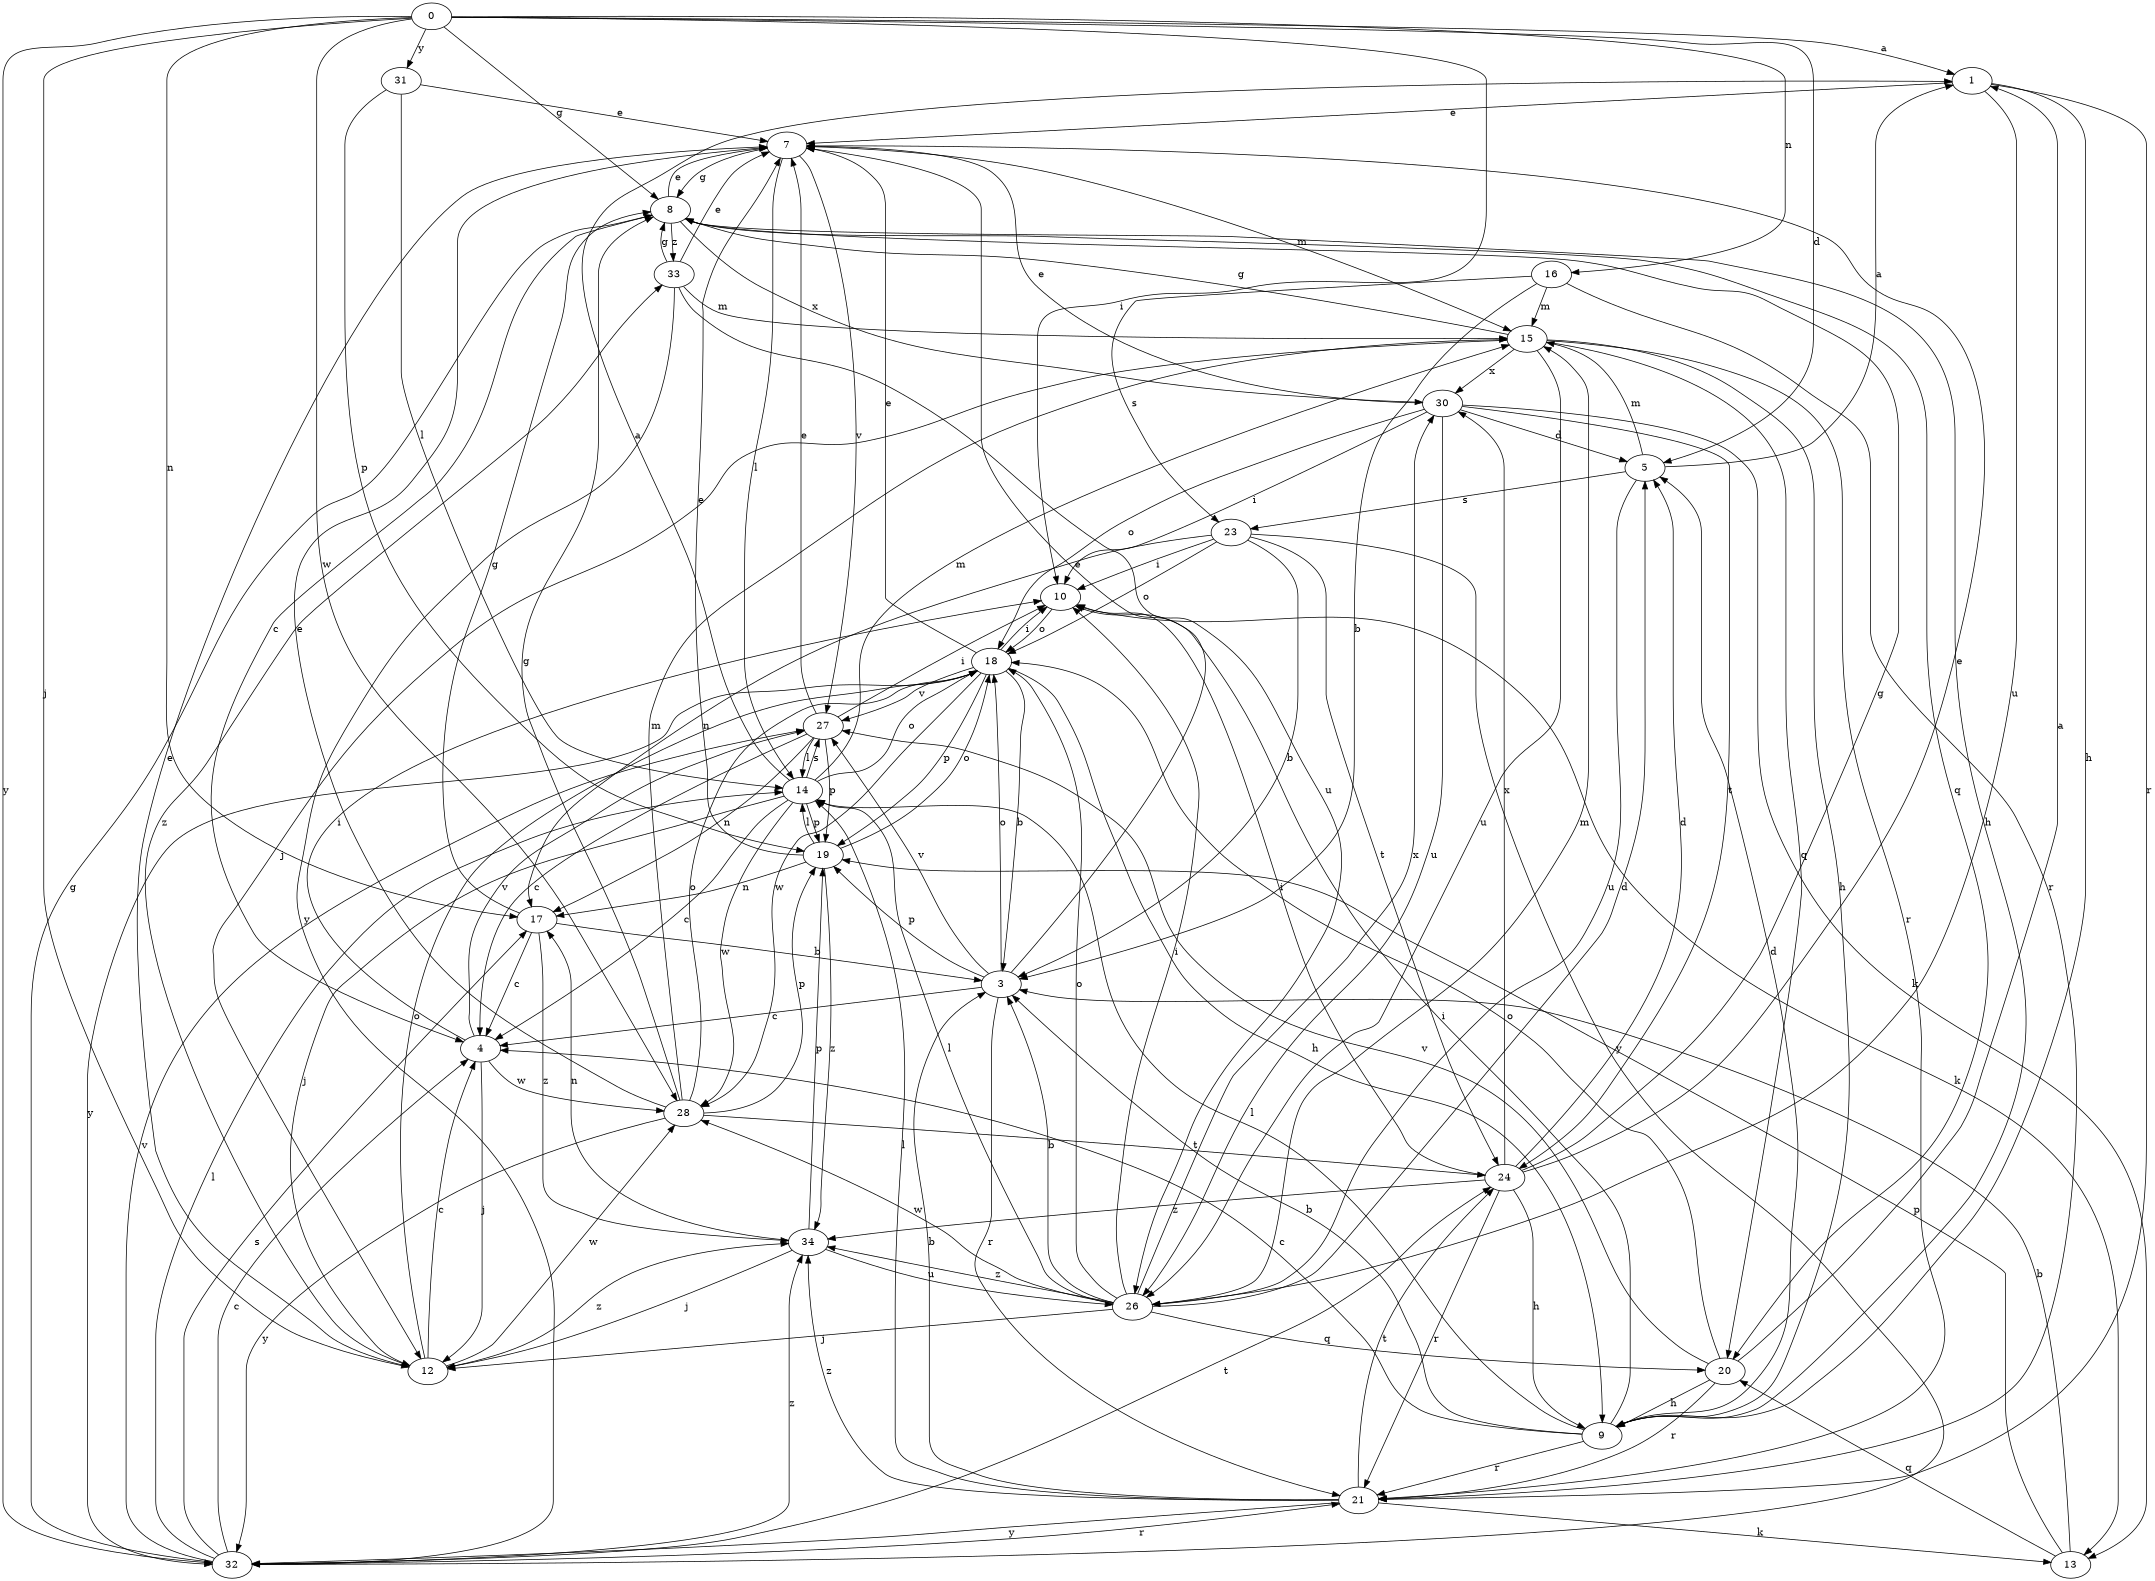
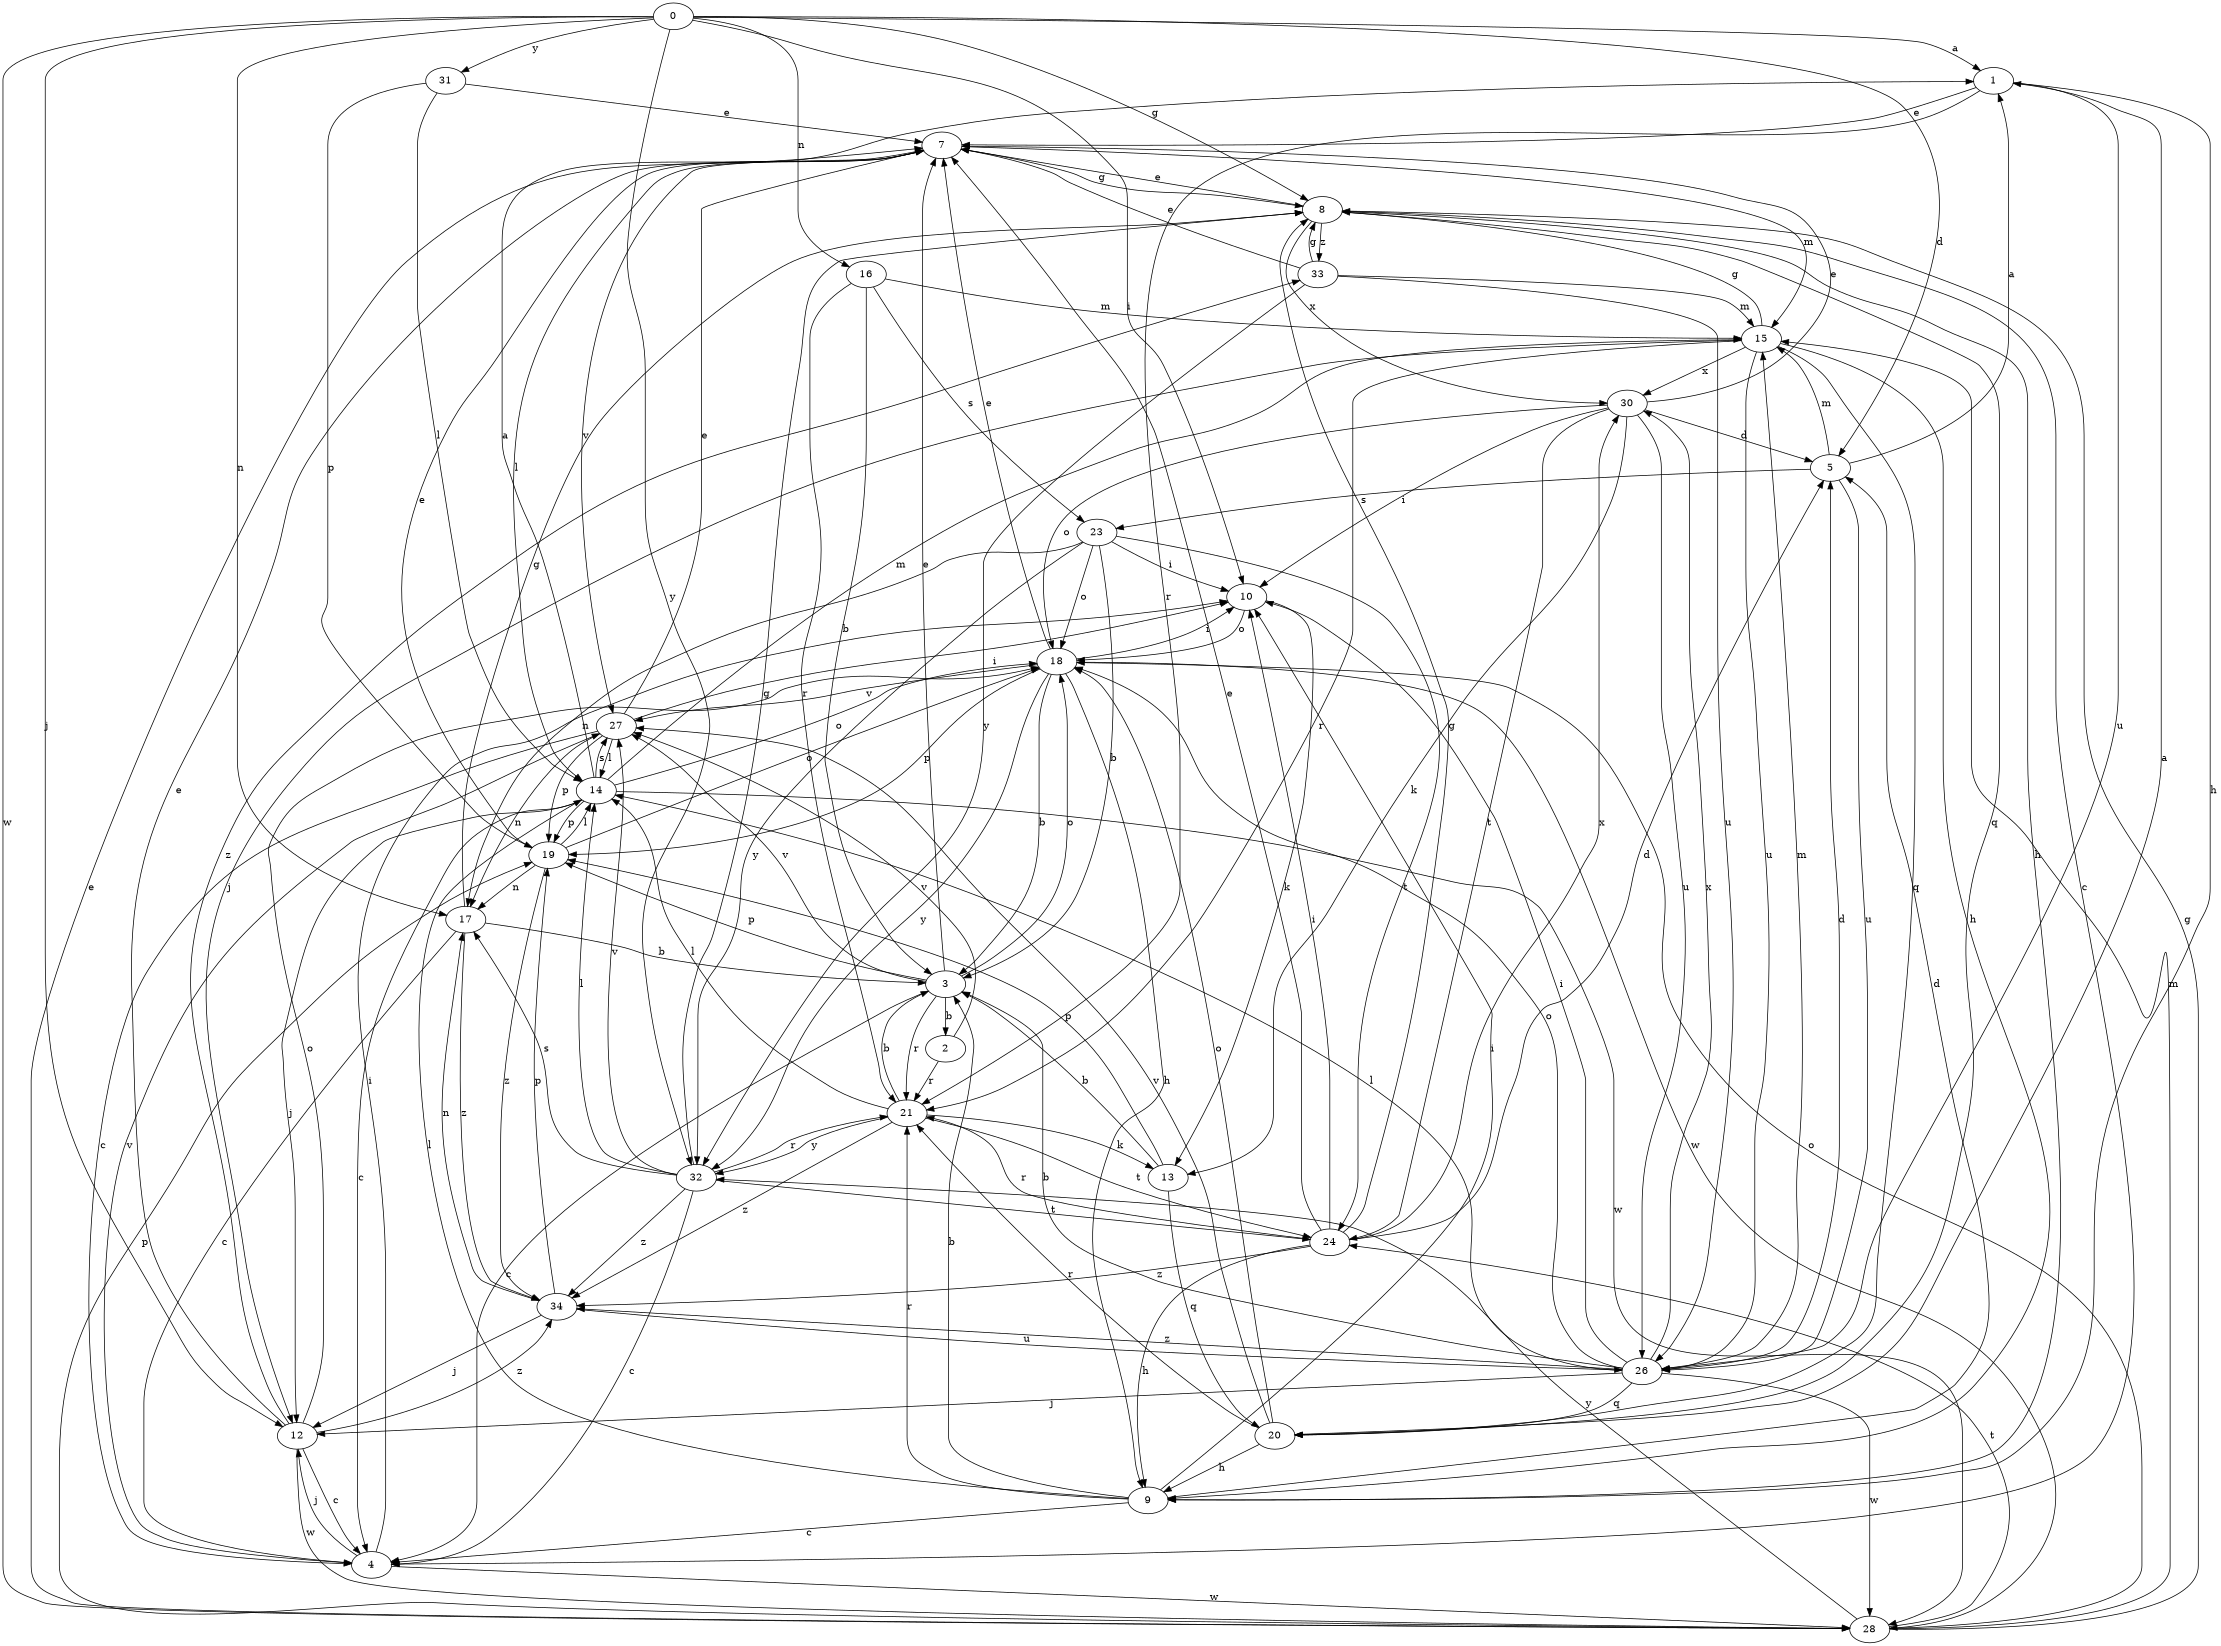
none -> (946, 1049)
